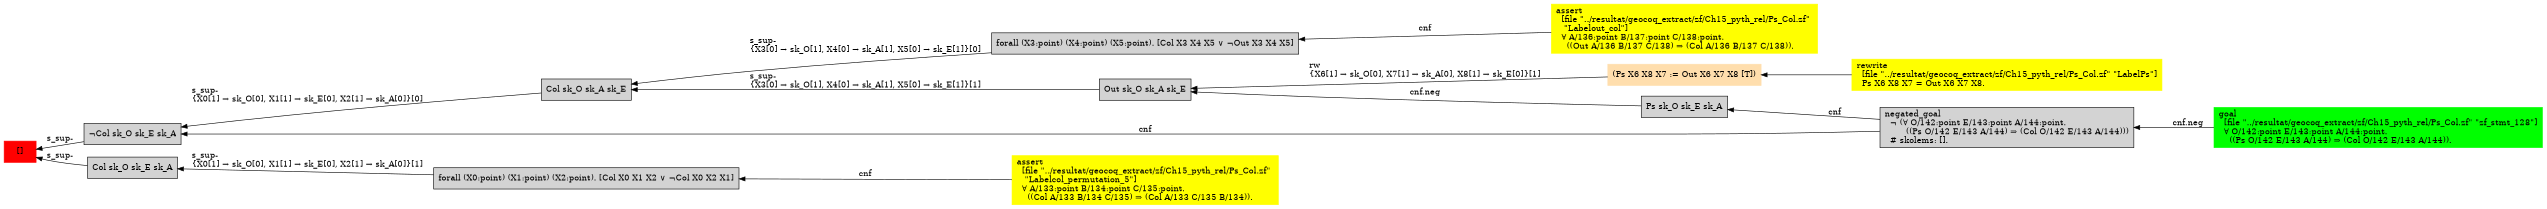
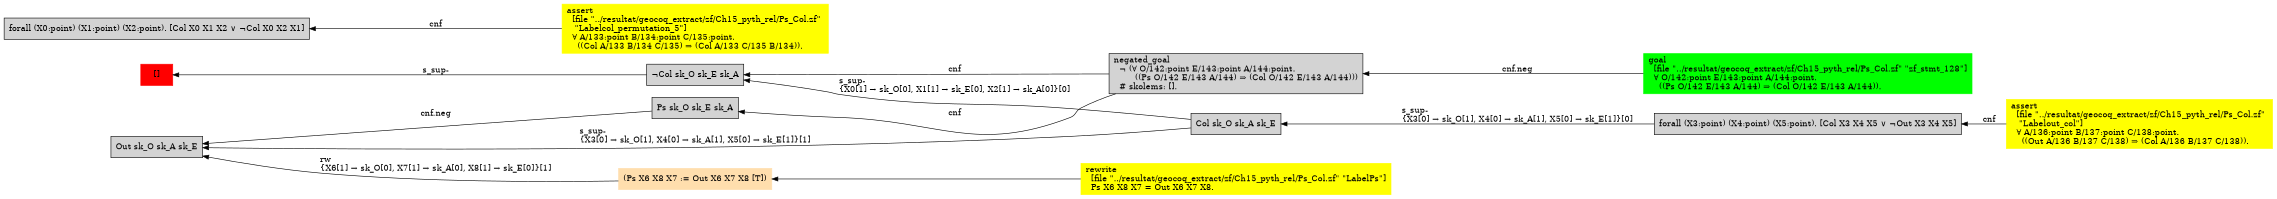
(868, 90) -> (700, 147)
(133, 168) -> none
